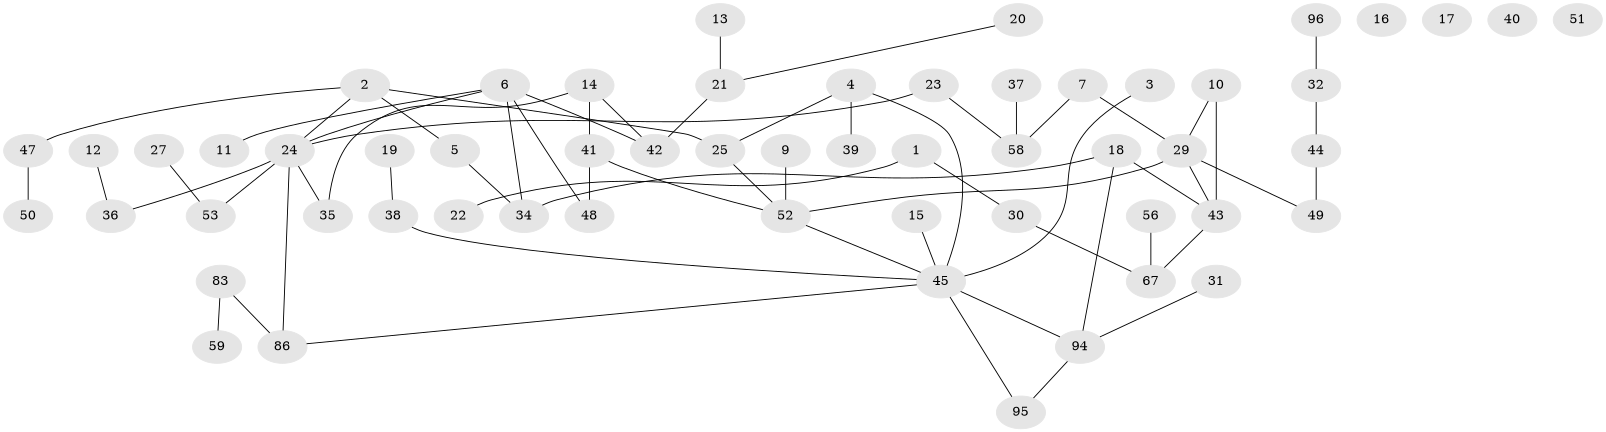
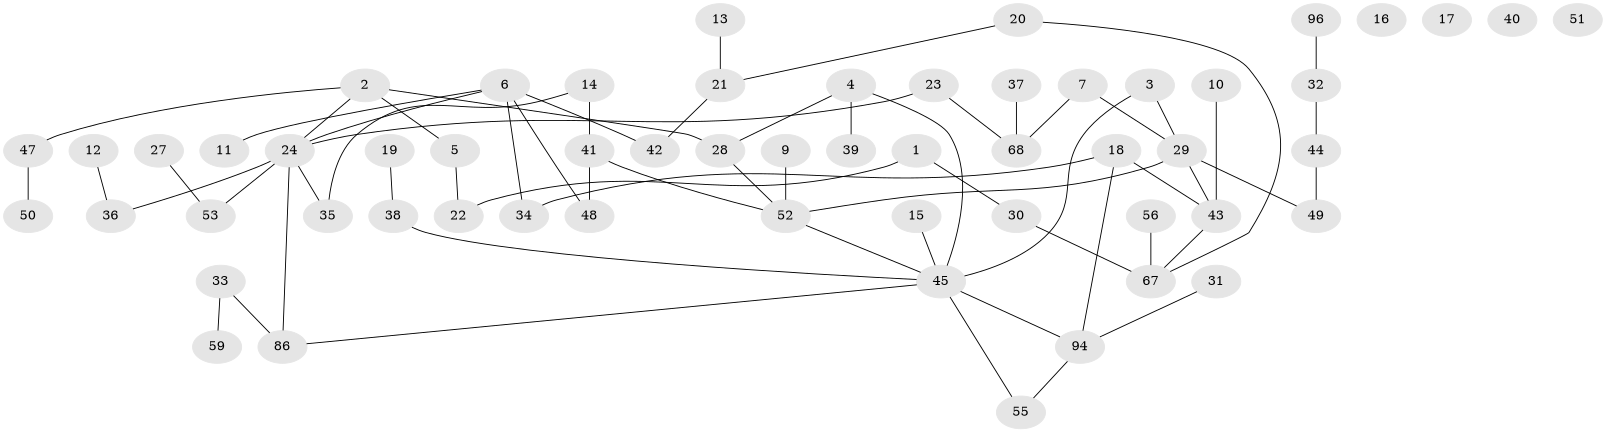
none -> (1264, 90)
(619, 115) -> none
(1199, 118) -> (1166, 118)
(720, 151) -> (720, 151)
(1016, 151) -> (1016, 151)
(490, 183) -> (457, 184)
(221, 282) -> (221, 282)
(1021, 412) -> (1021, 412)
